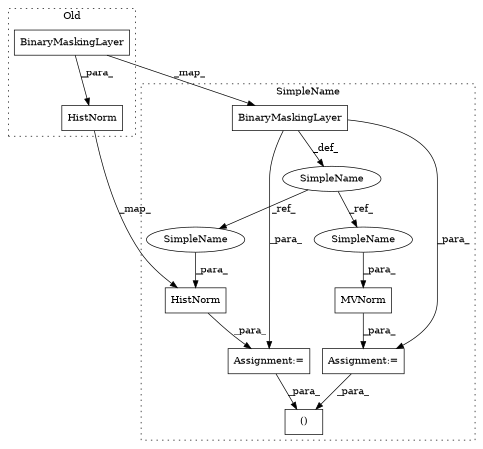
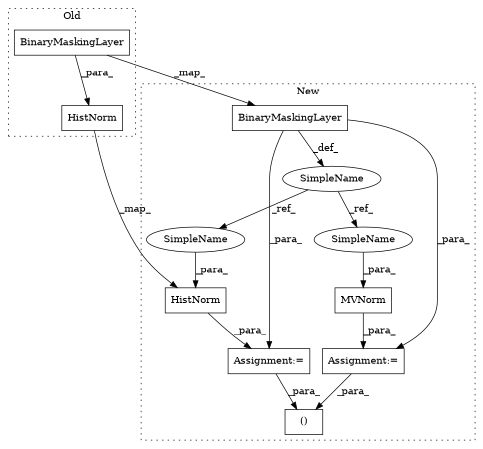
(308, 92) -> (308, 92)
